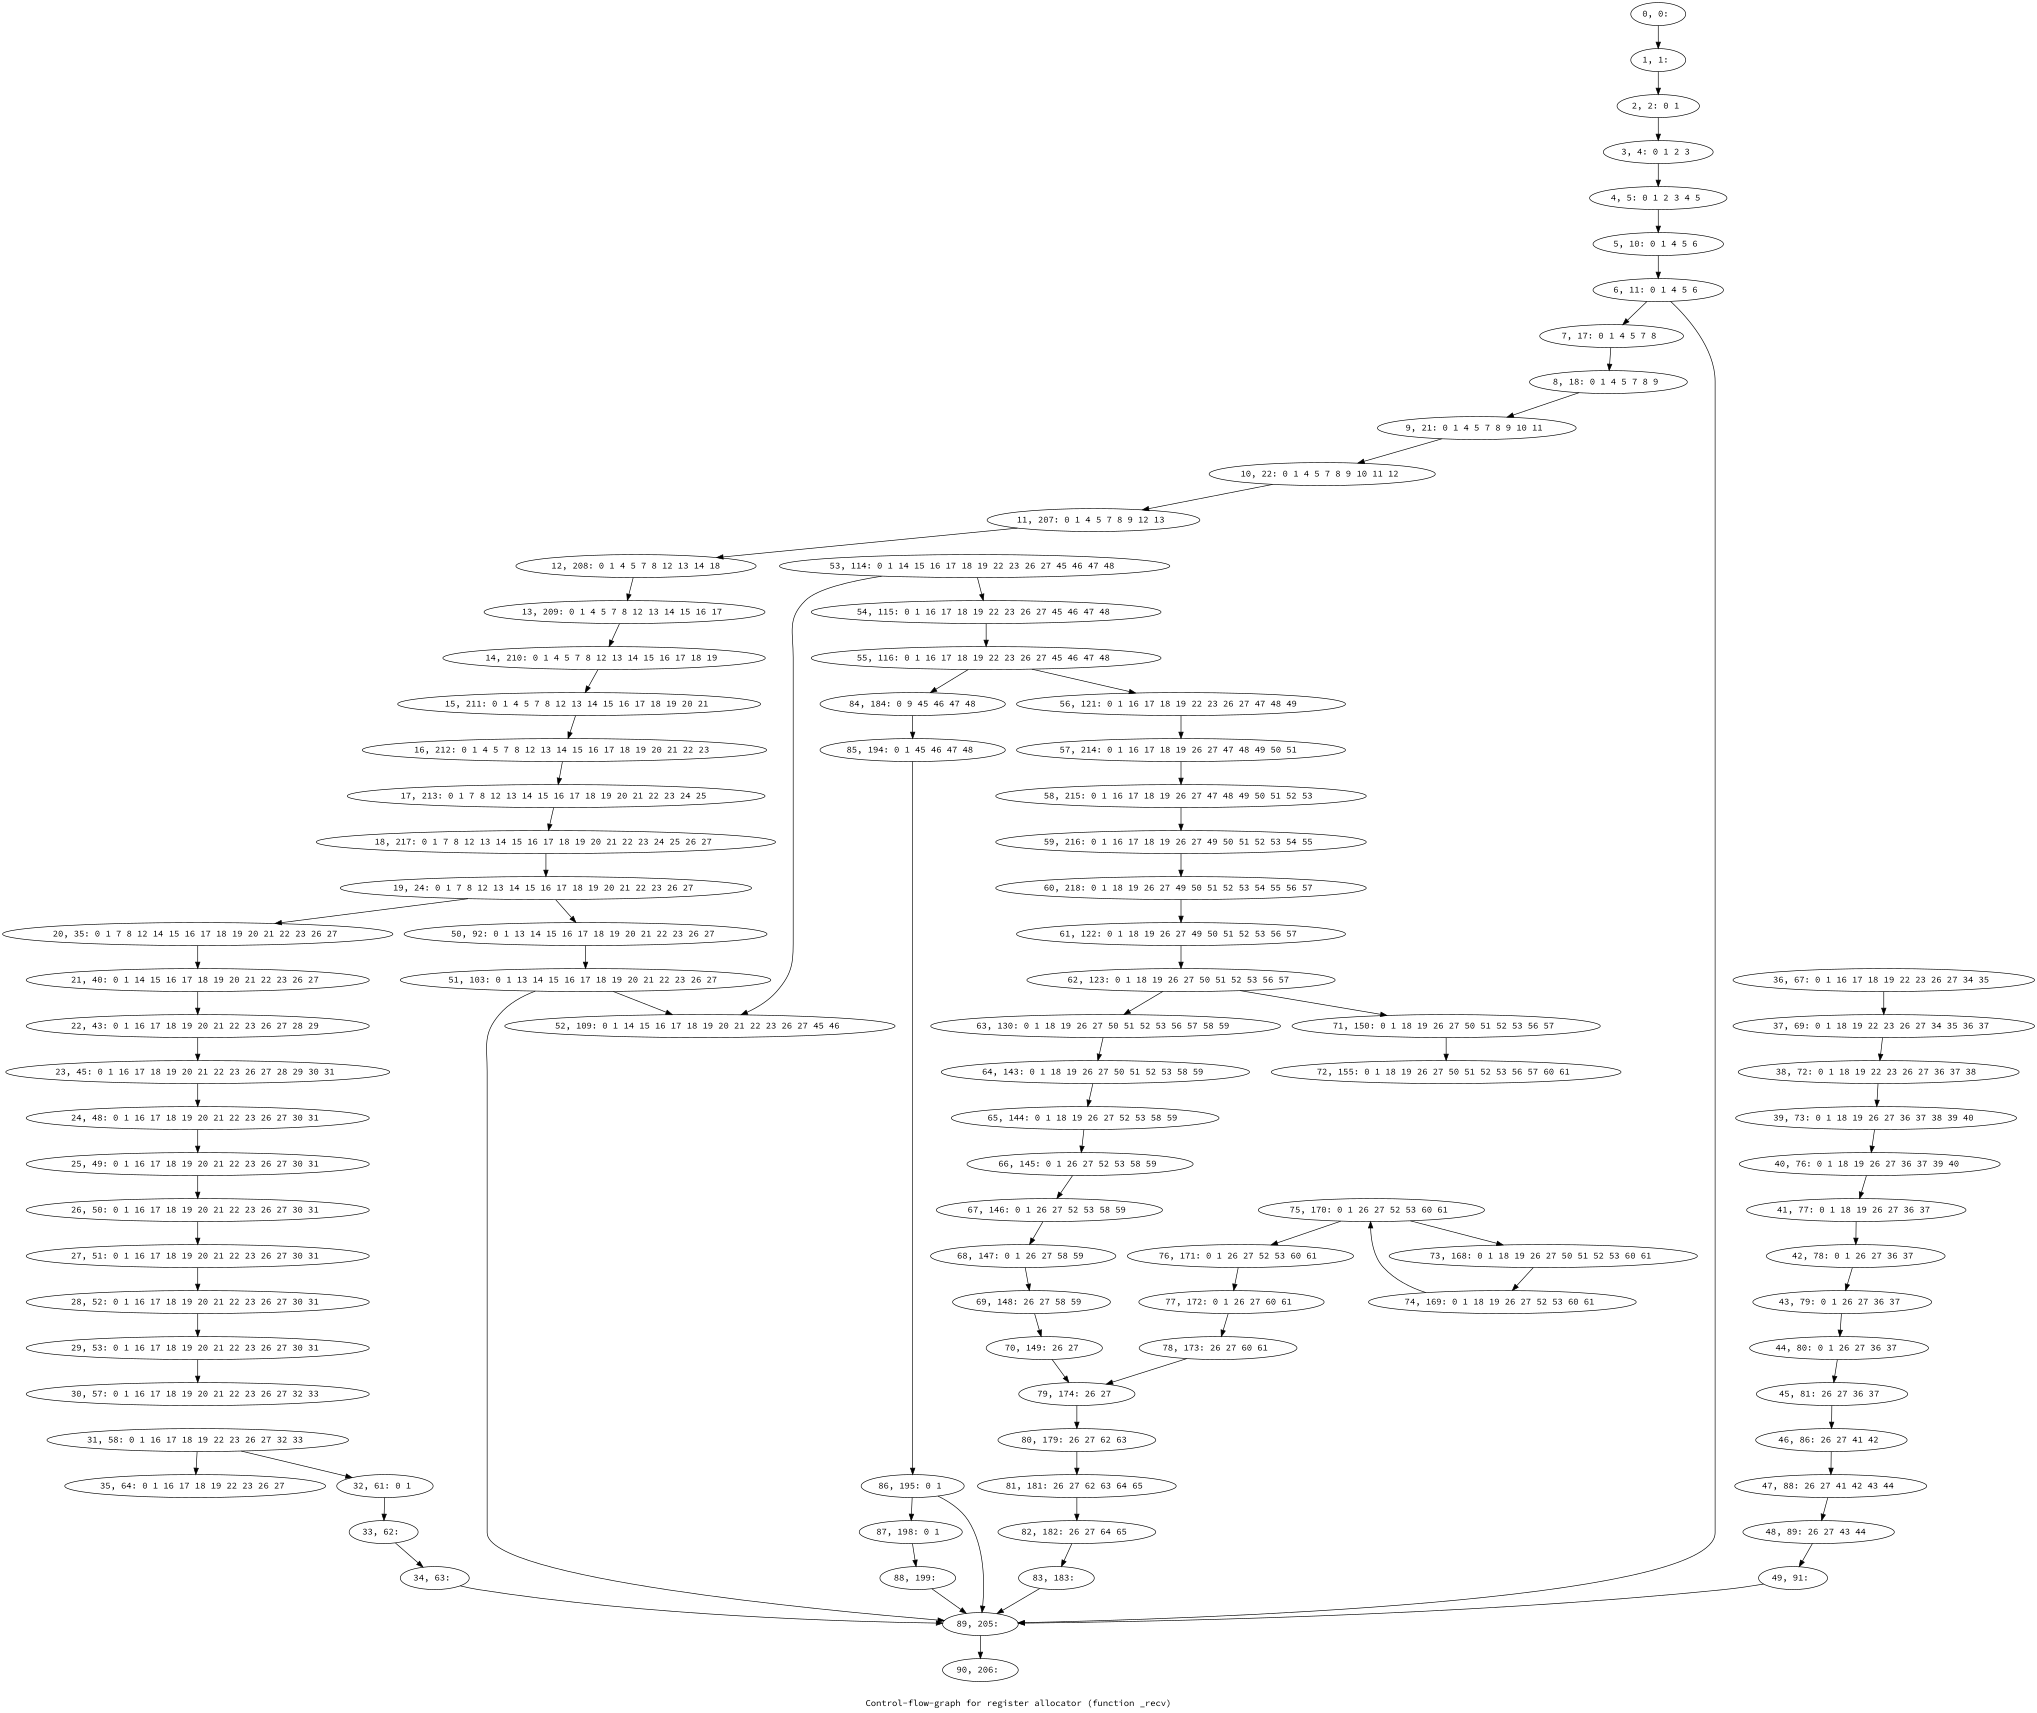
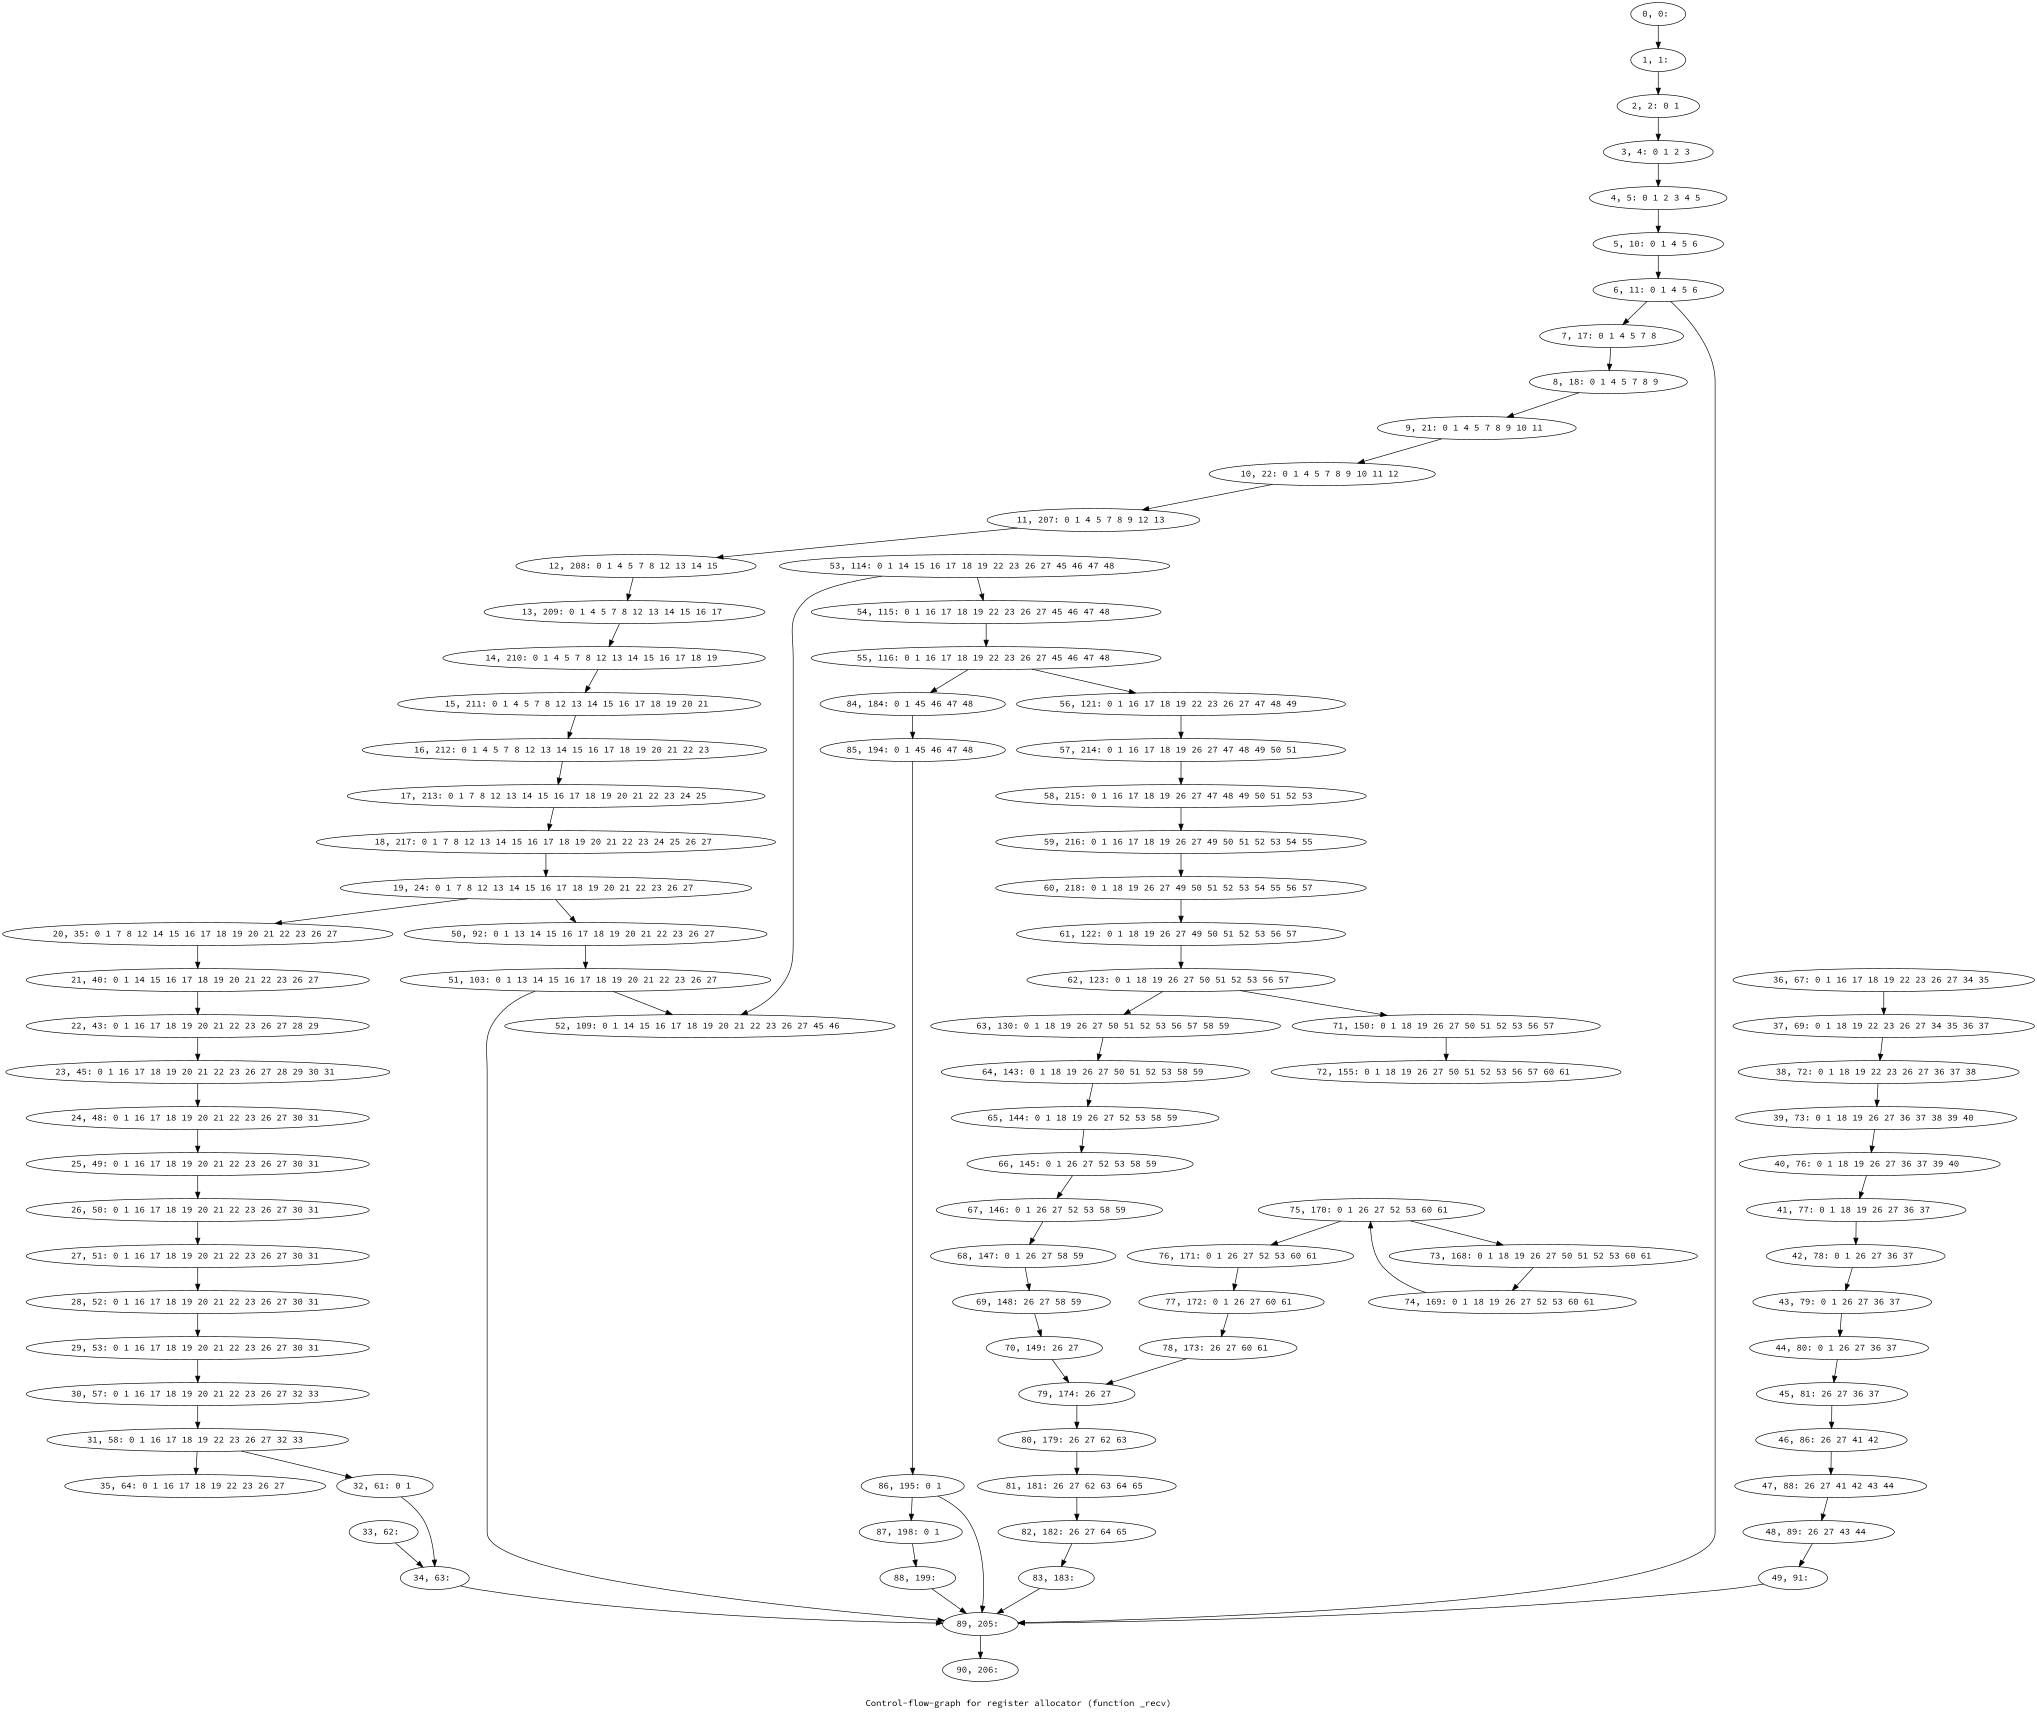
(636, 566) -> (636, 566)
(913, 704) -> (913, 704)
none -> (198, 1414)
(384, 1506) -> (426, 1524)
